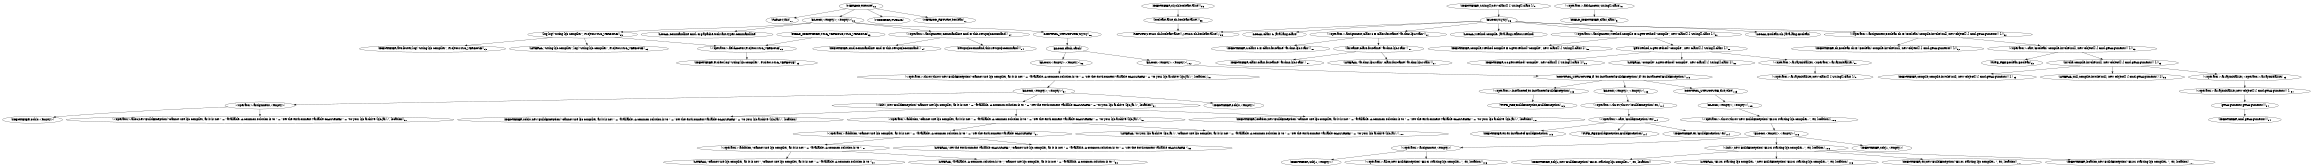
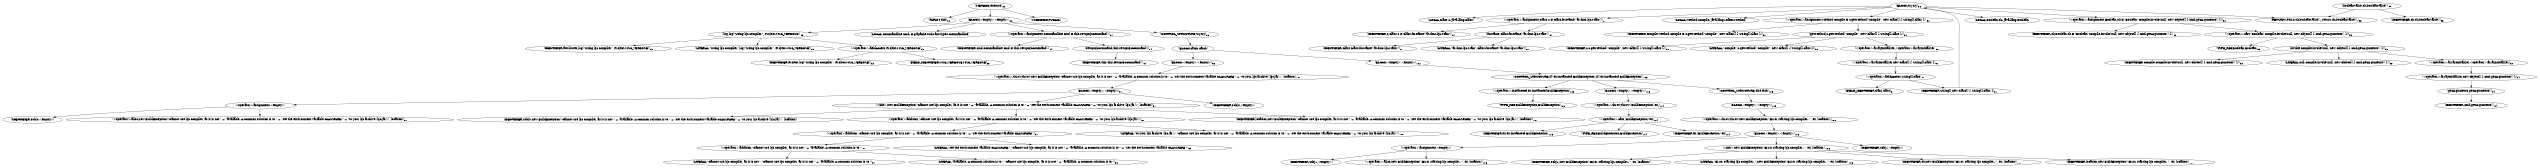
(1178, 12) -> (2391, 13)
(945, 20) -> none
(790, 41) -> (918, 56)
none -> (1114, 63)
none -> (1896, 69)
none -> (1926, 84)
